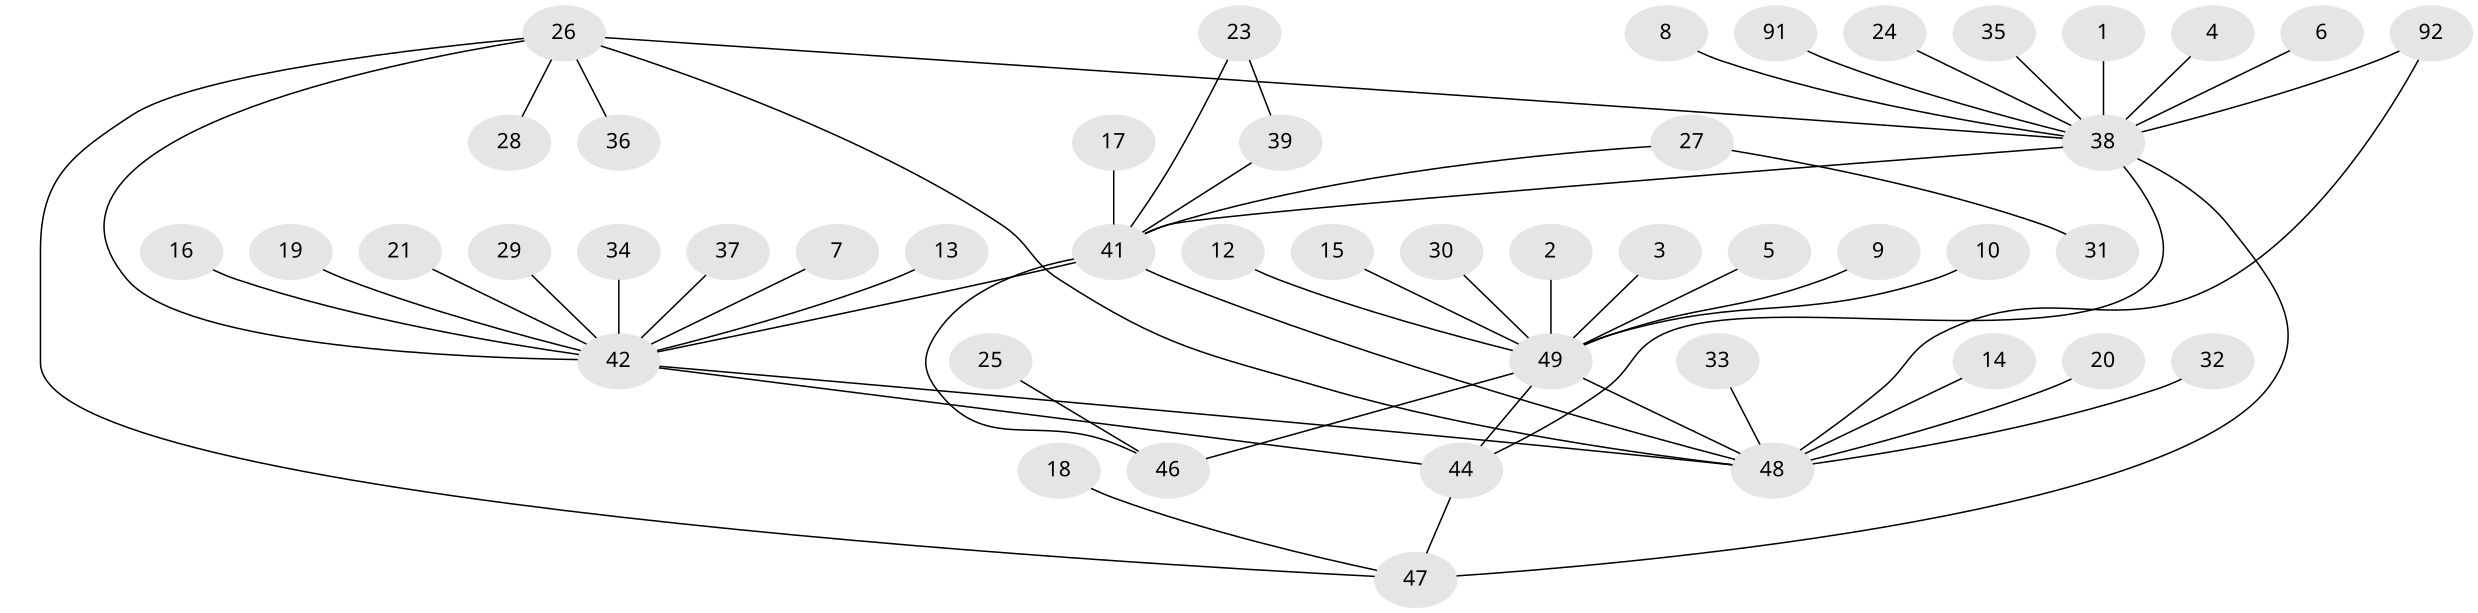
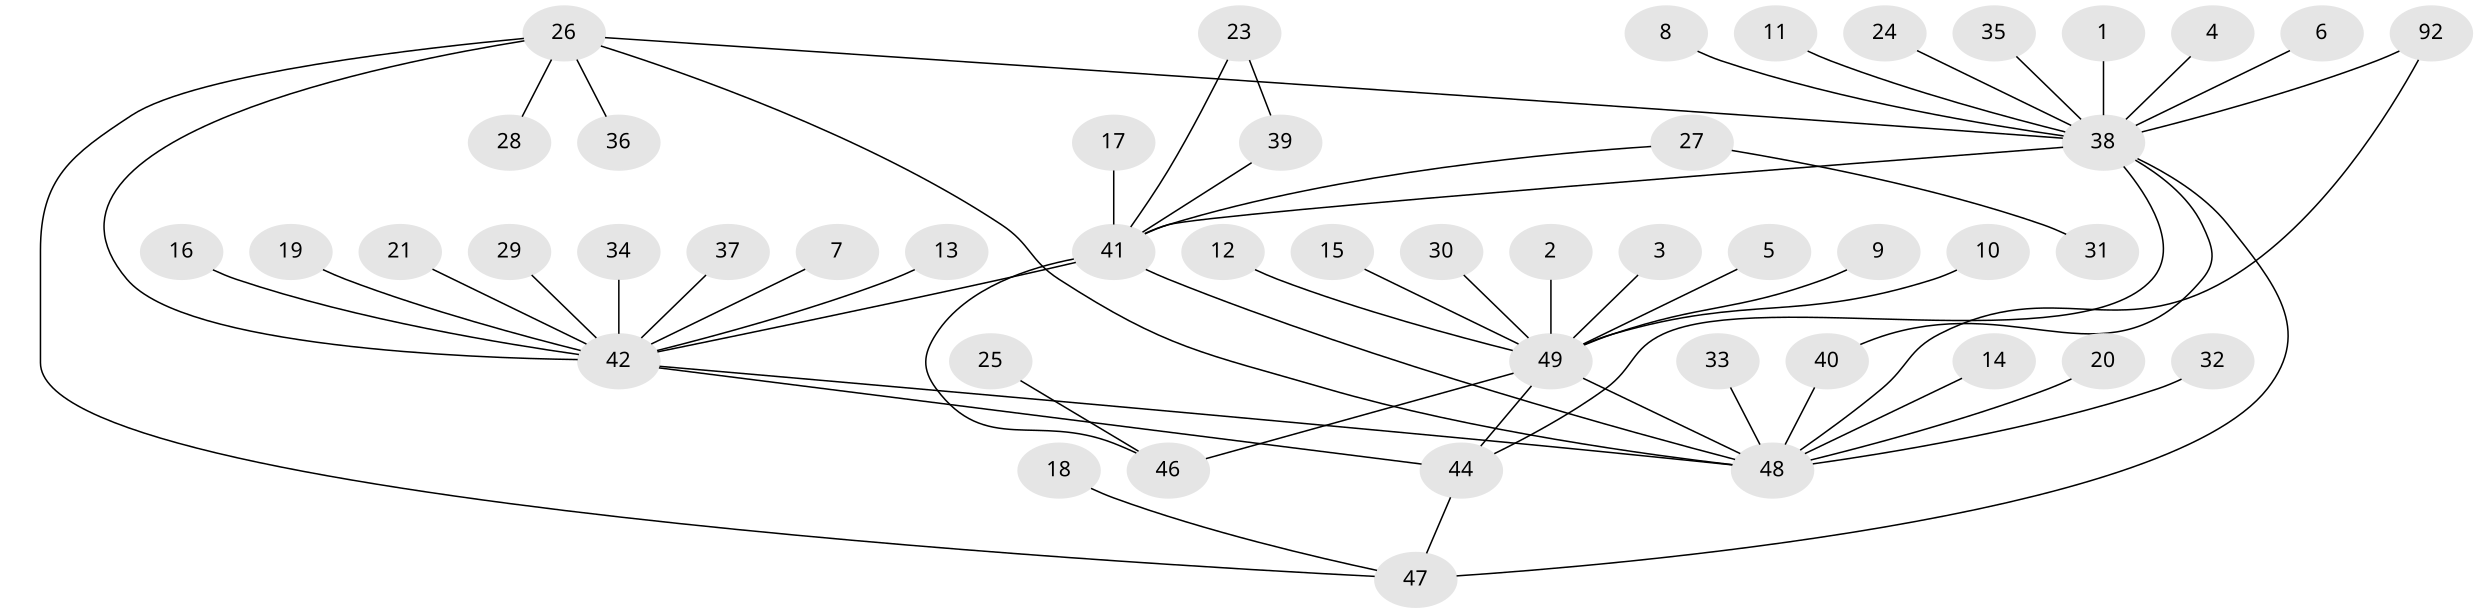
(1776, 33) -> (1776, 33)
none -> (1827, 361)
